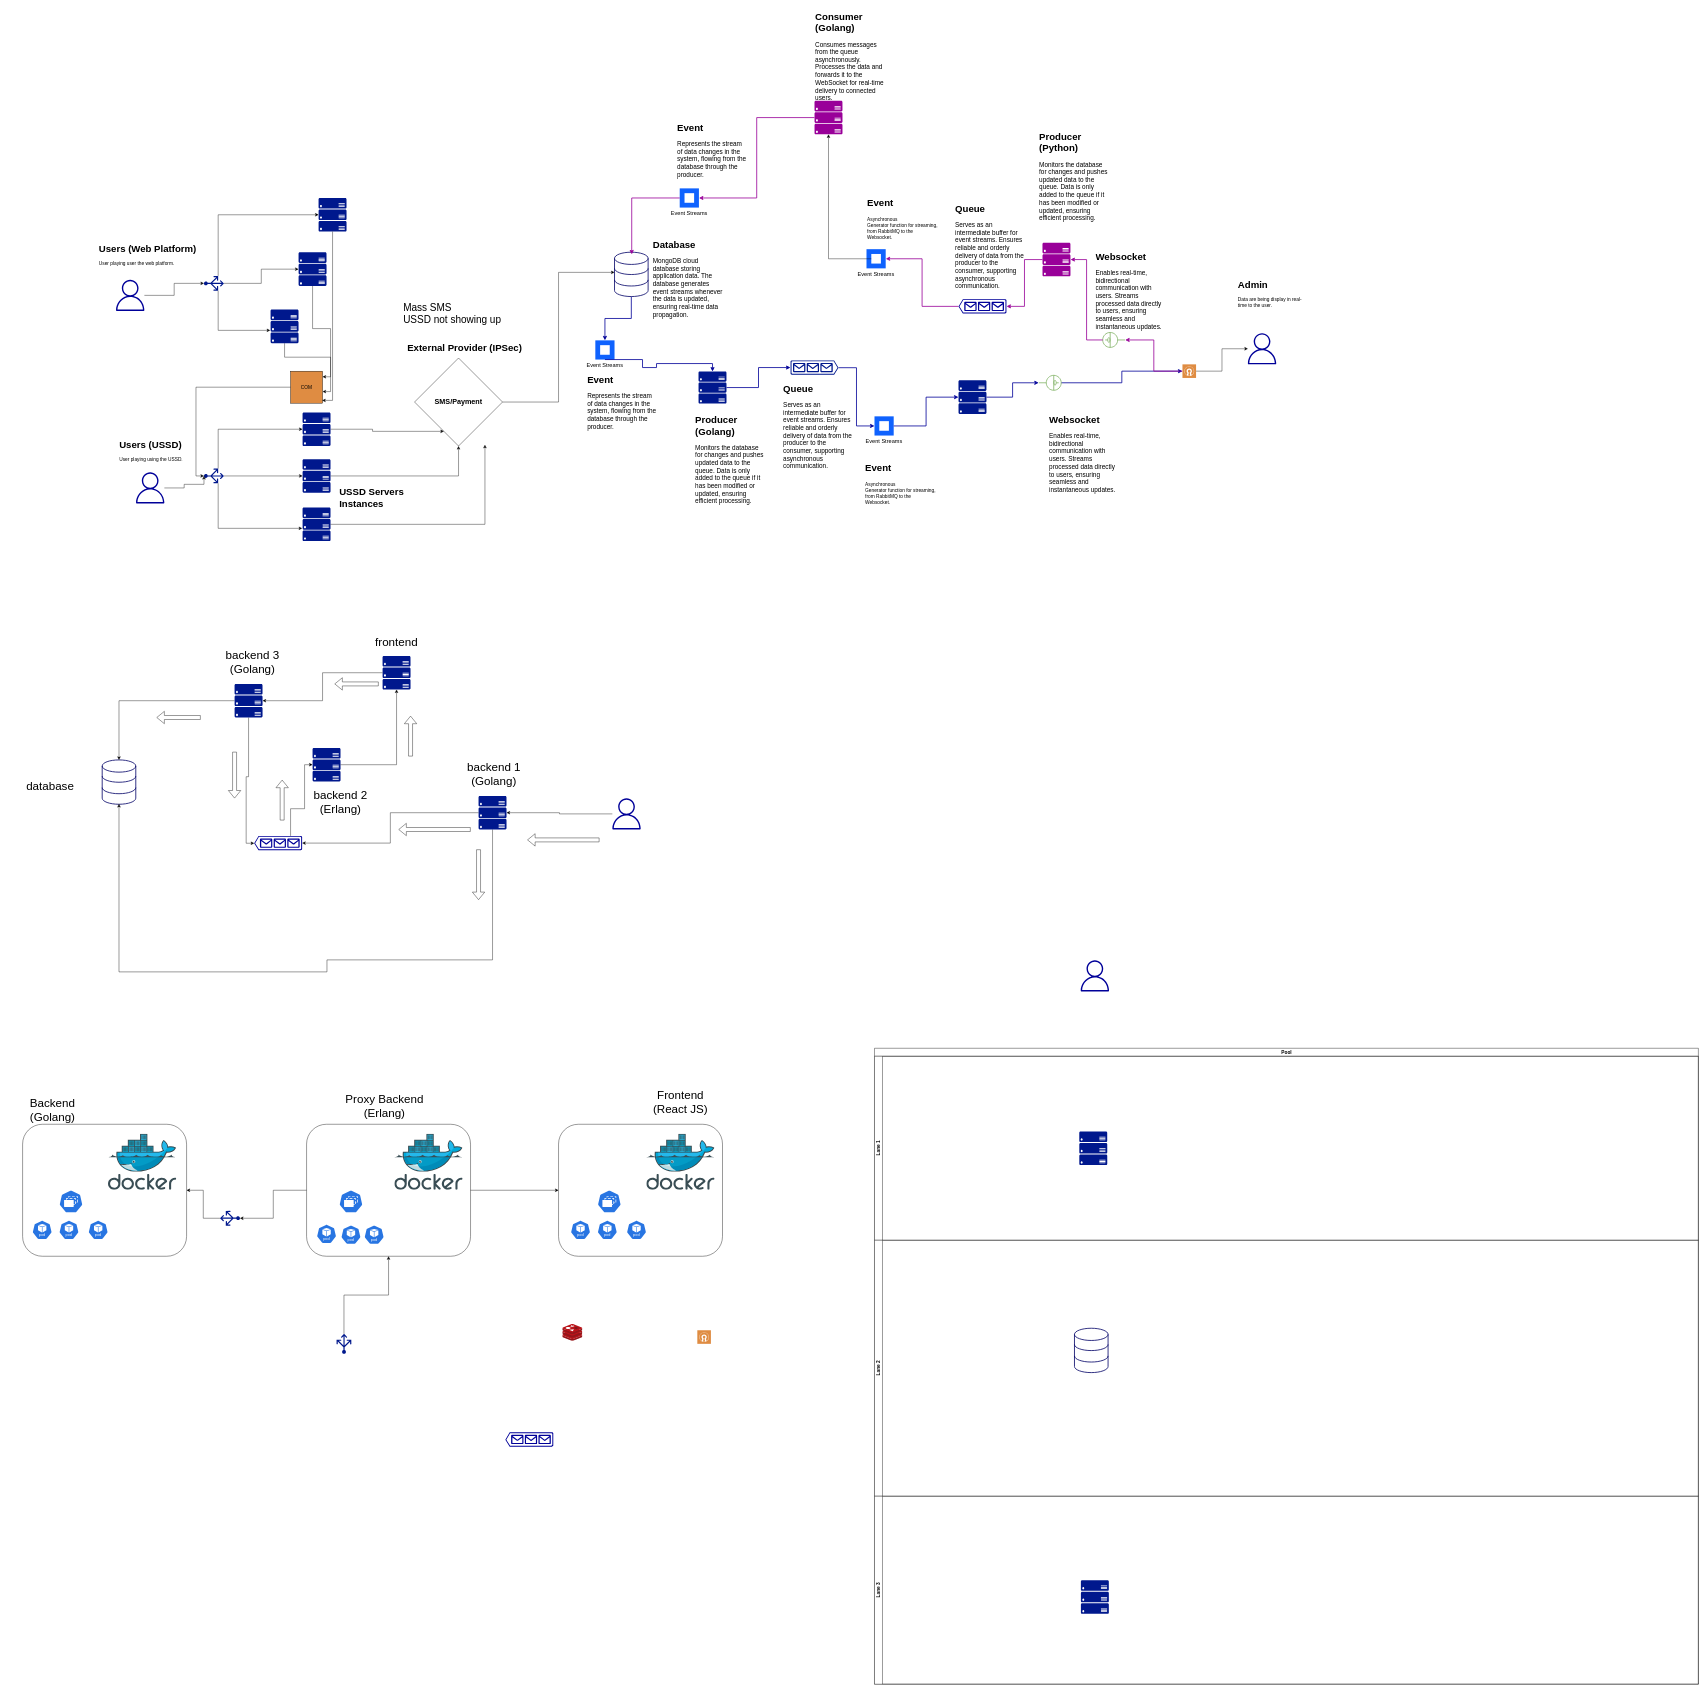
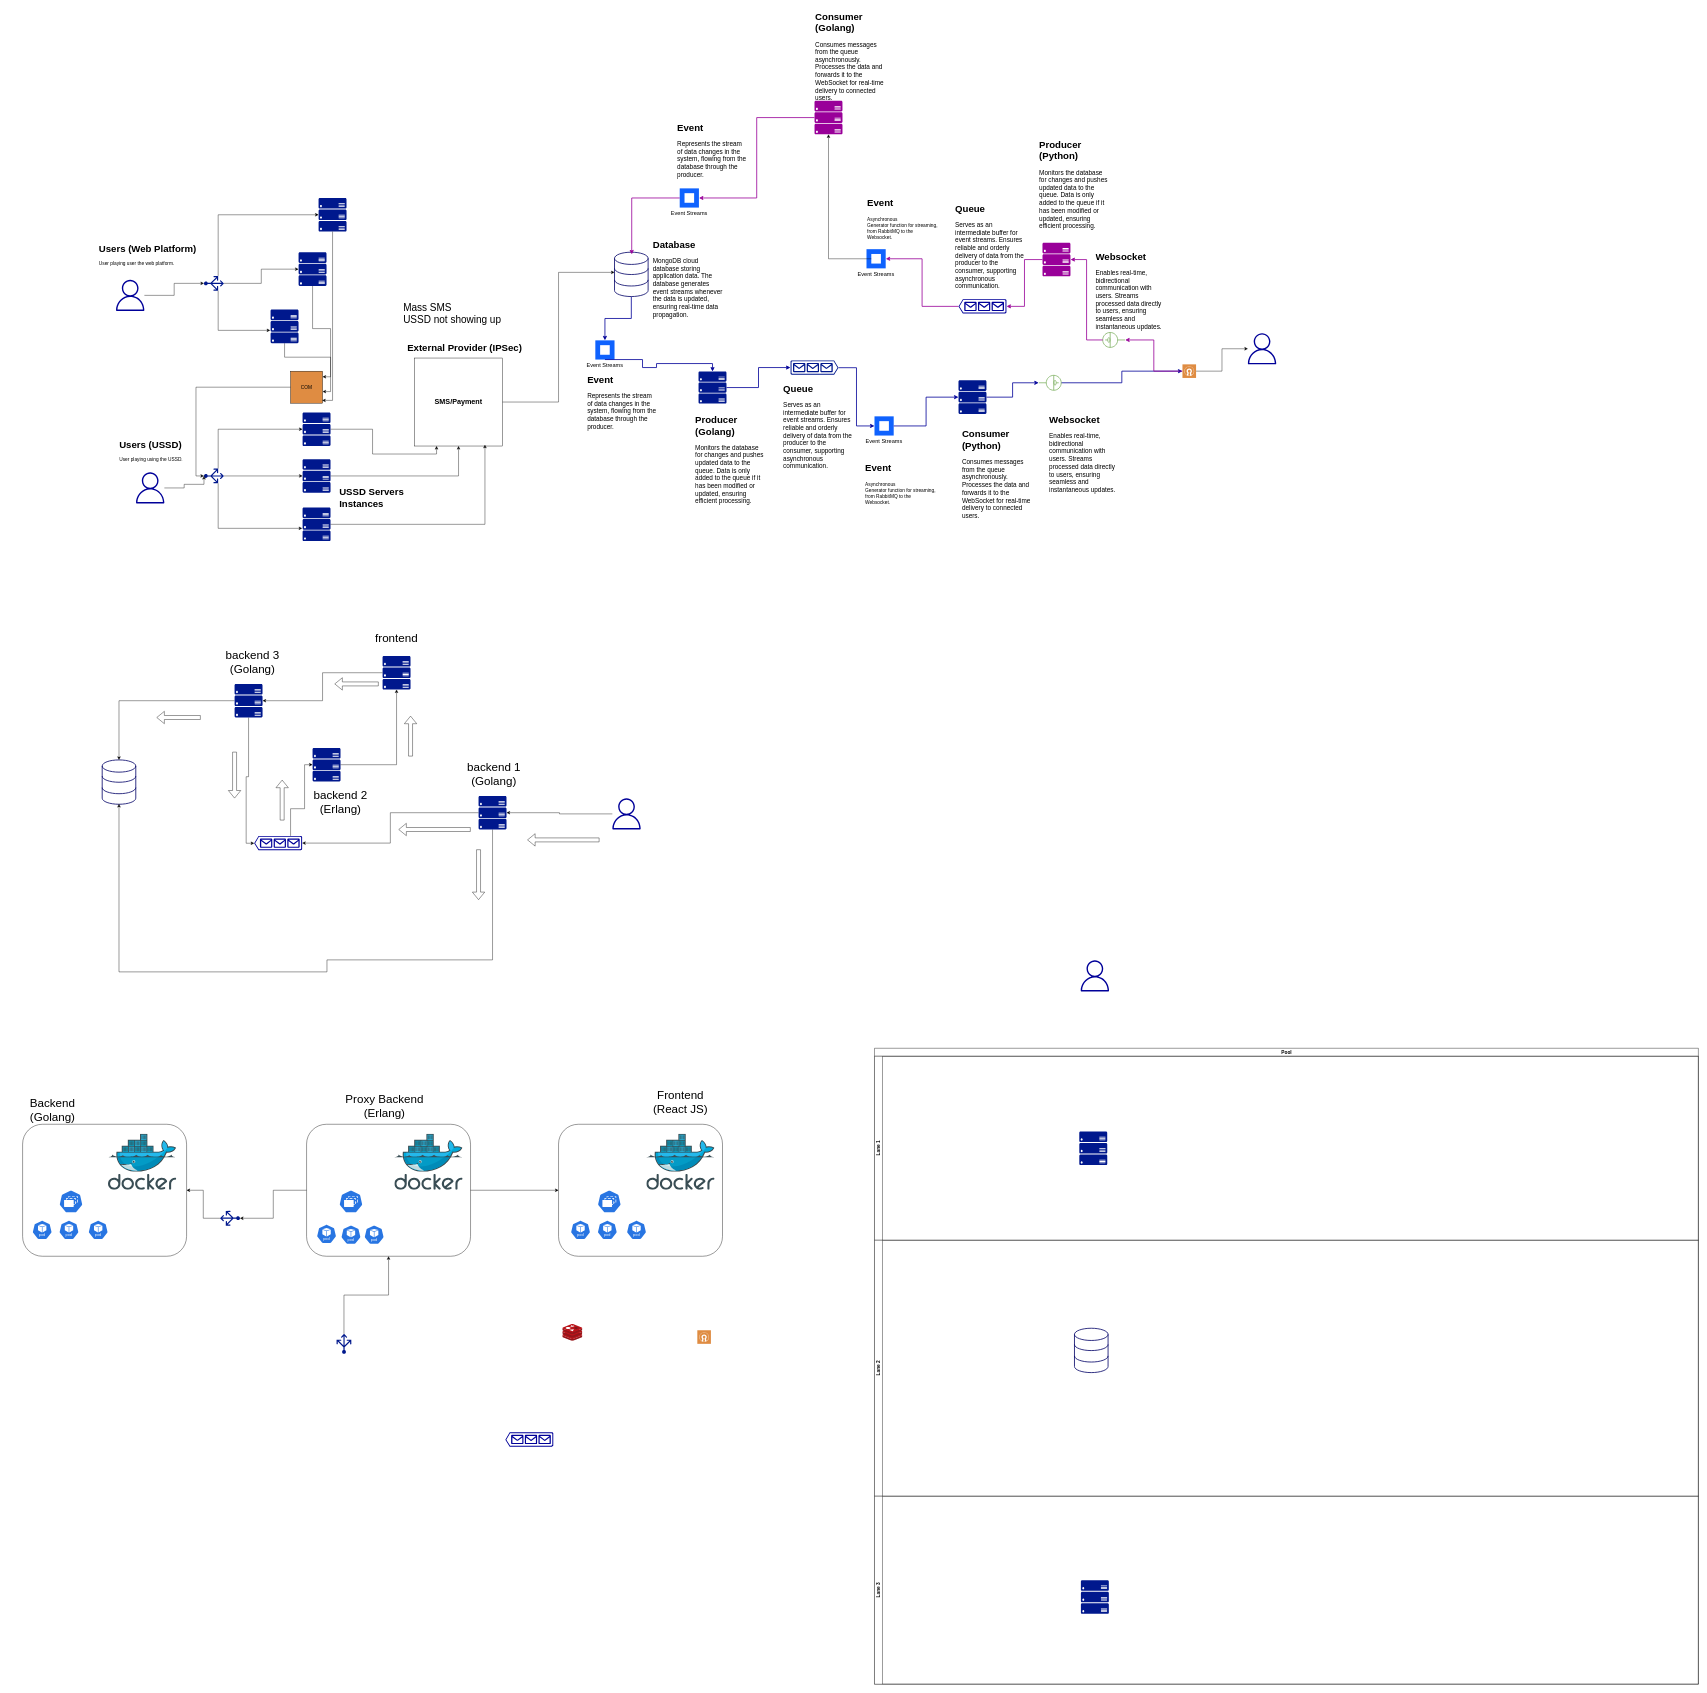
(1075, 178) -> (1075, 186)
(1273, 300) -> none
(459, 402) -> (459, 402)
none -> (997, 474)
(397, 642) -> (397, 638)
(50, 786) -> none
